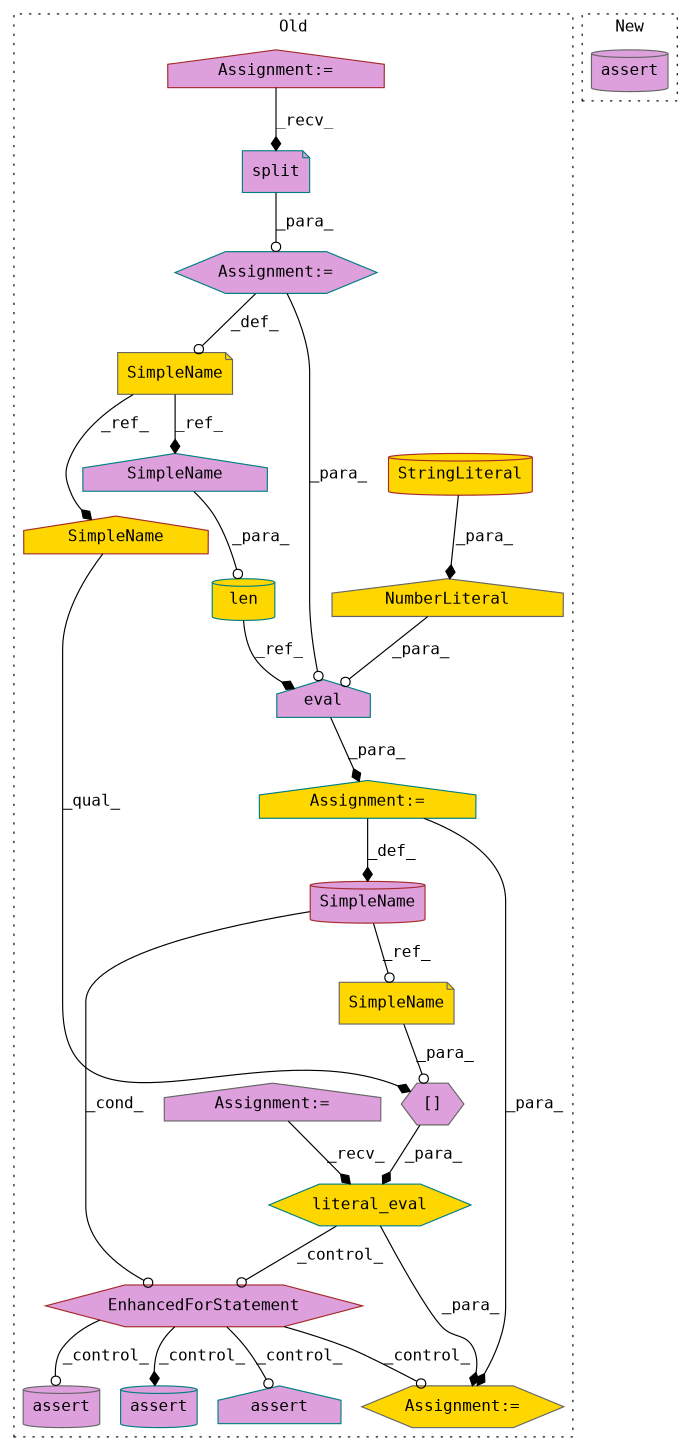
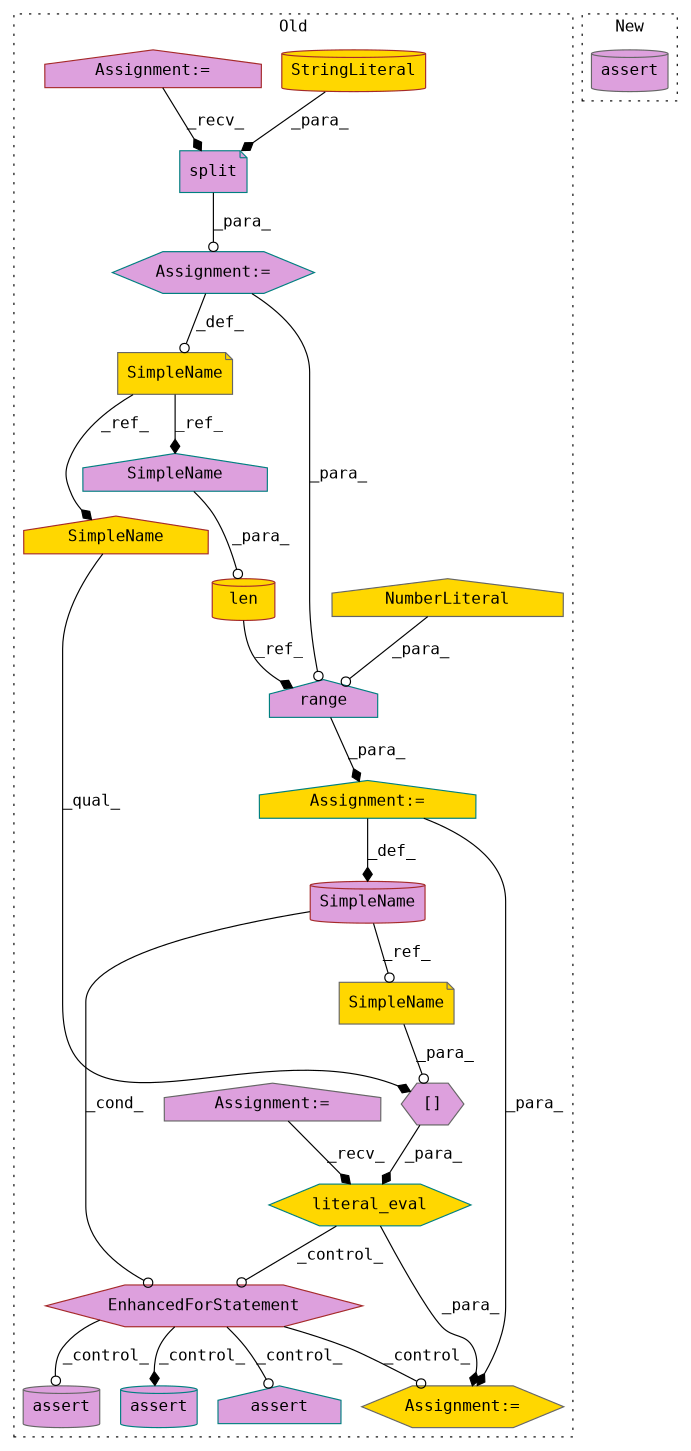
(455, 530) -> (289, 117)
(244, 600) -> (244, 600)
(324, 700) -> (324, 700)
